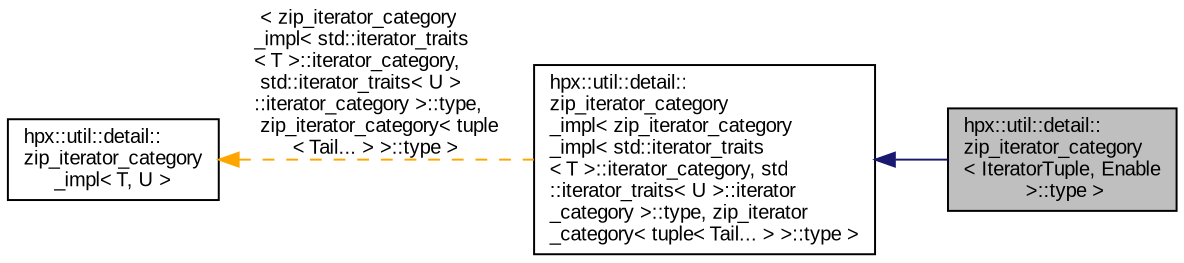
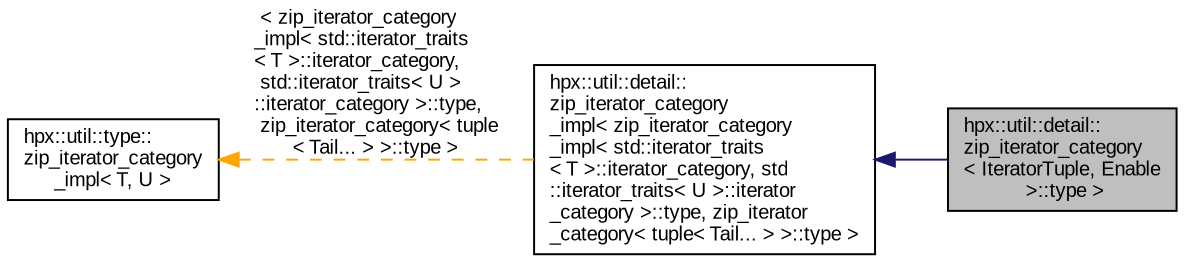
(113, 160) -> (113, 160)
